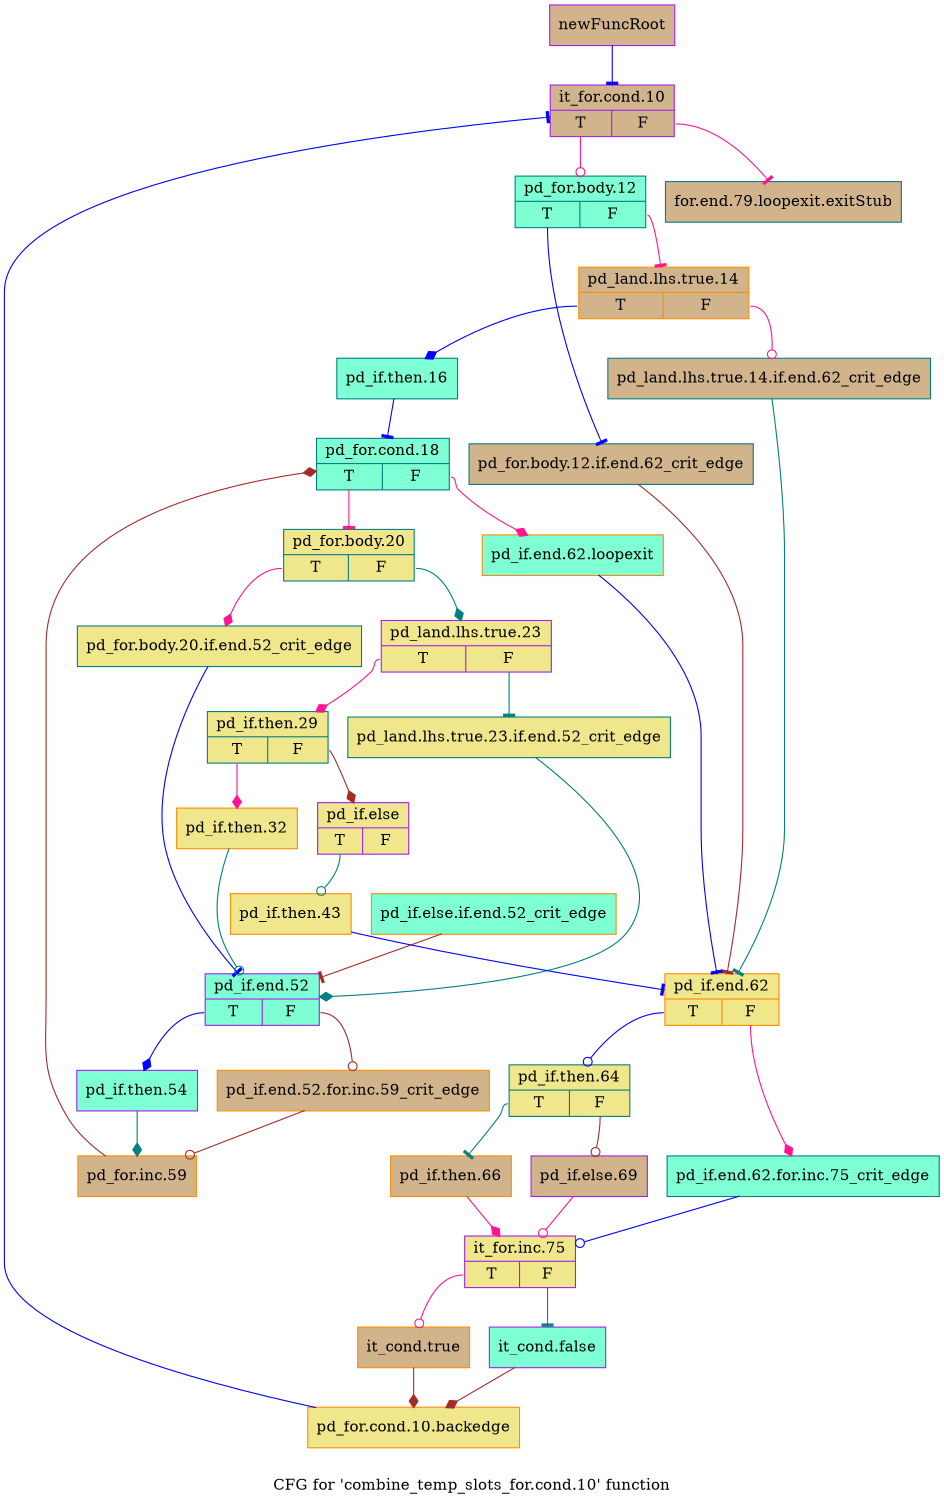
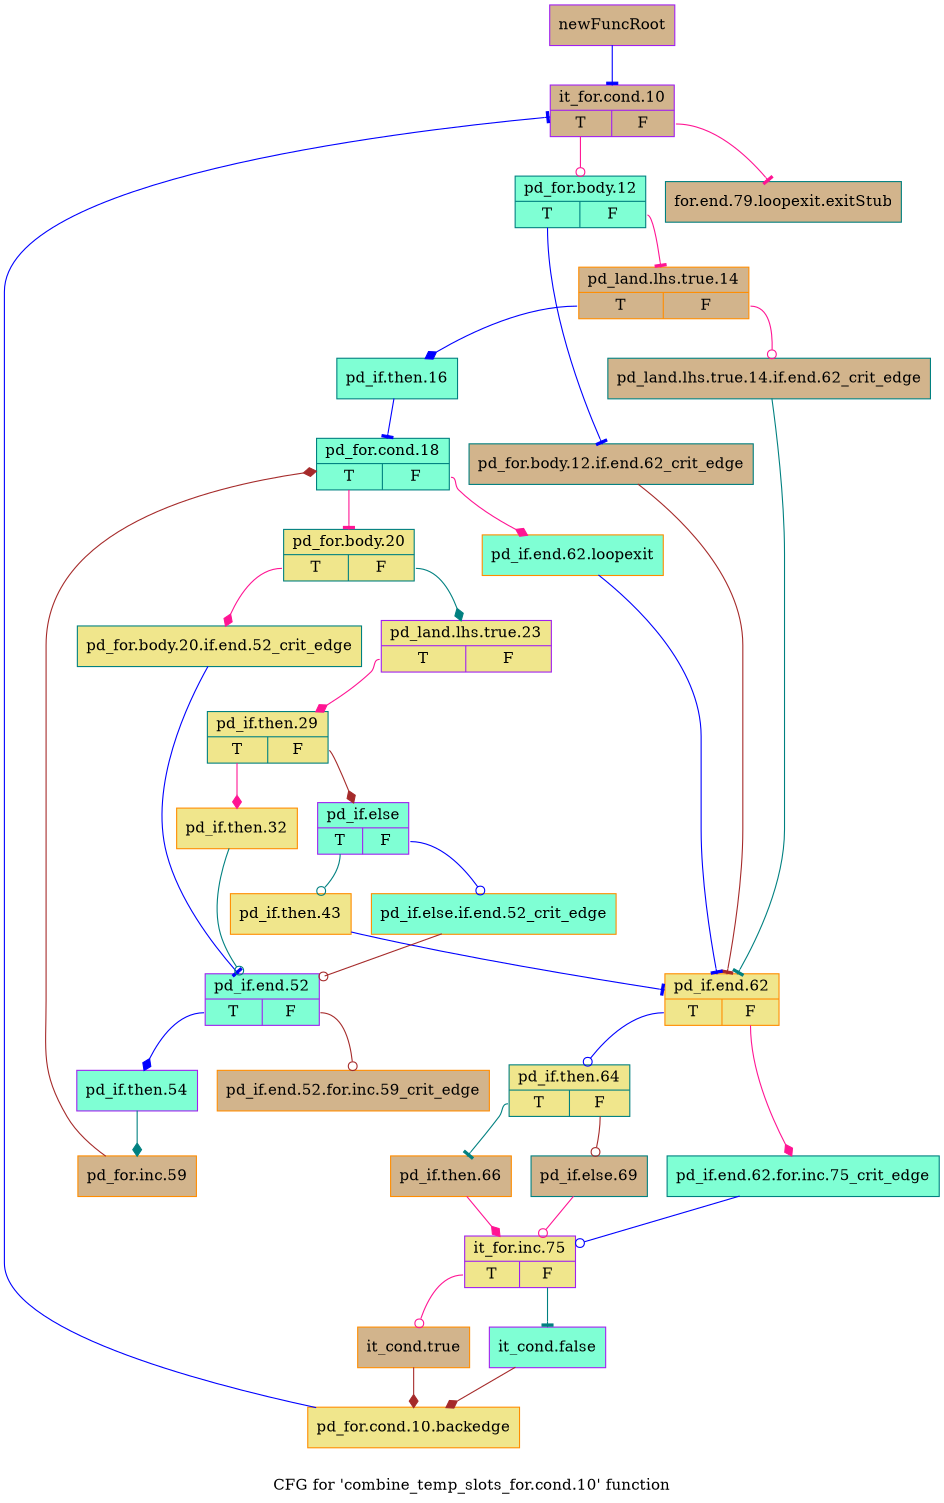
(509, 737) -> none
(363, 828) -> (363, 828)
none -> (449, 856)
(383, 955) -> (383, 955)
(250, 1132) -> none
(589, 1176) -> (589, 1176)
